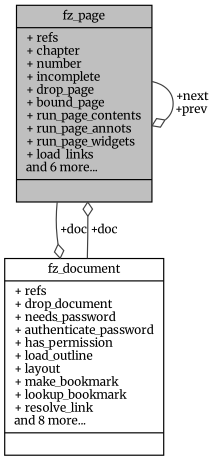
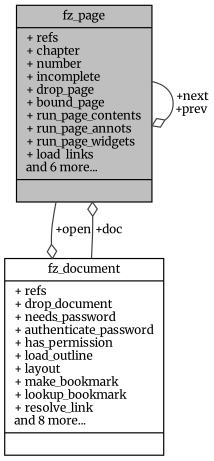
(72, 230) -> (72, 230)
